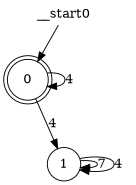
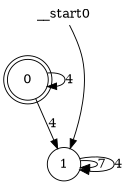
(50, 39) -> (84, 82)
